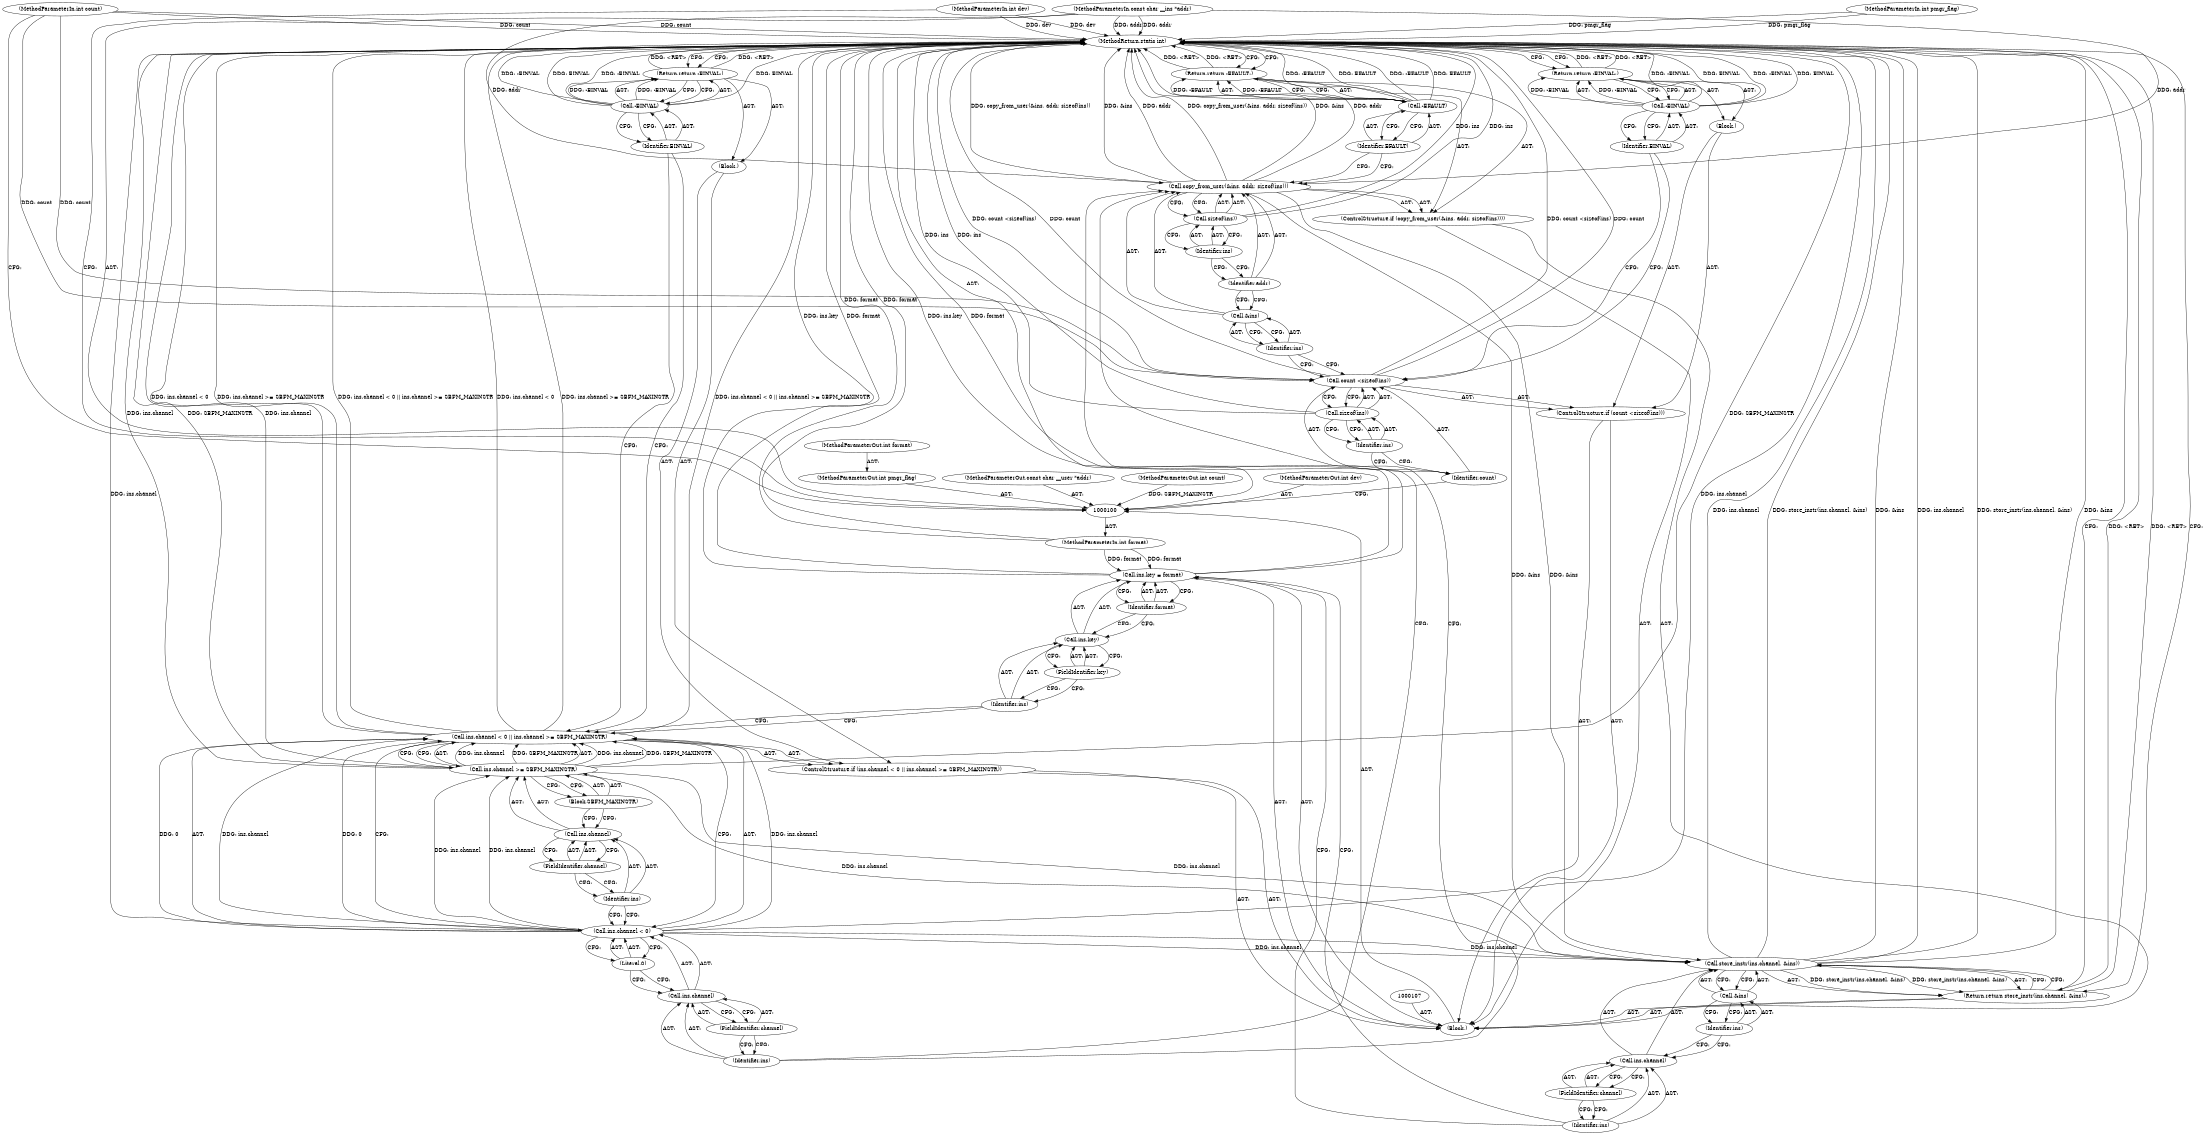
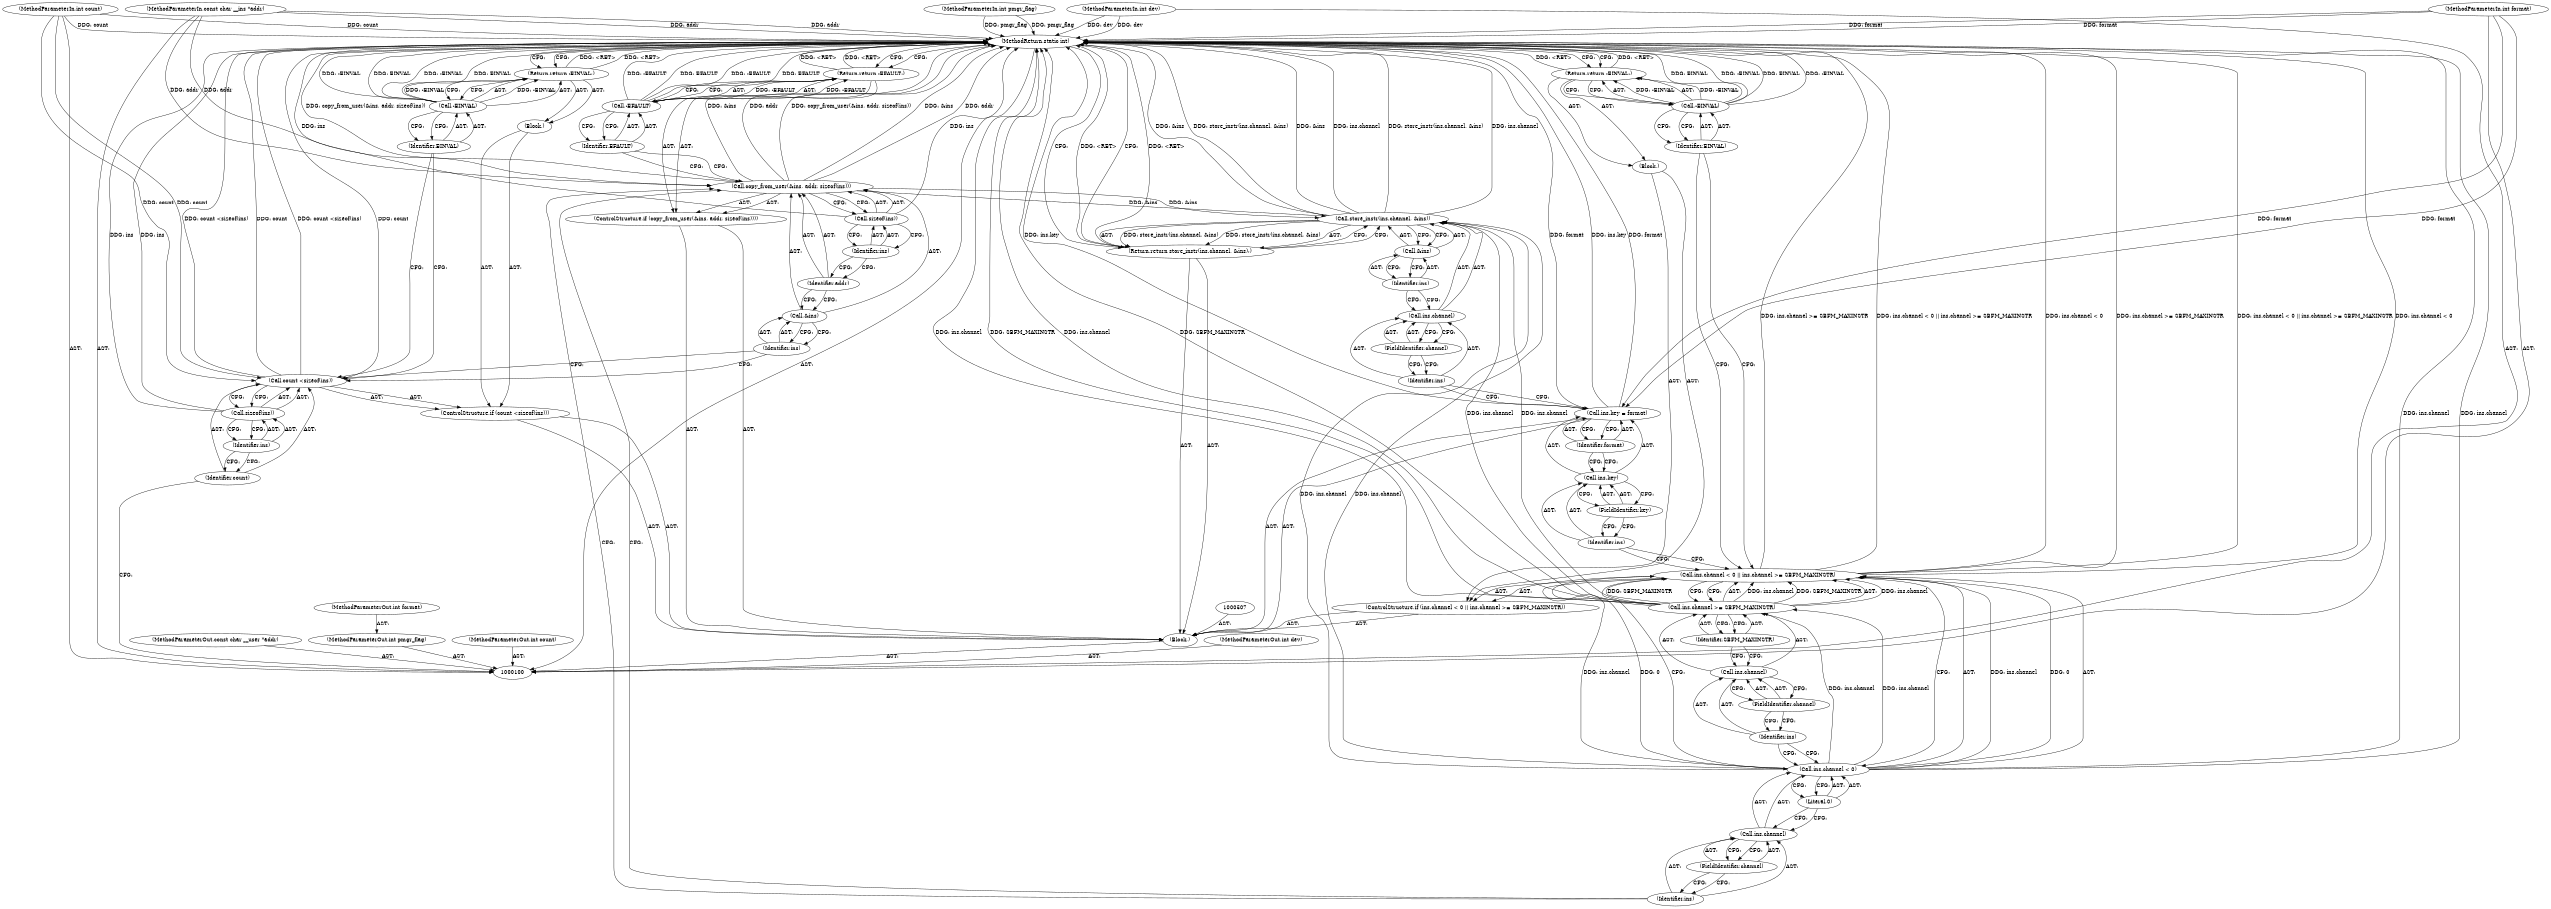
(16, 268) -> (77, 349)
(91, 268) -> (2513, 349)
(1181, 494) -> (520, 656)
(1105, 525) -> (1803, 651)
(603, 802) -> (1735, 640)
(1410, 996) -> (1235, 608)
